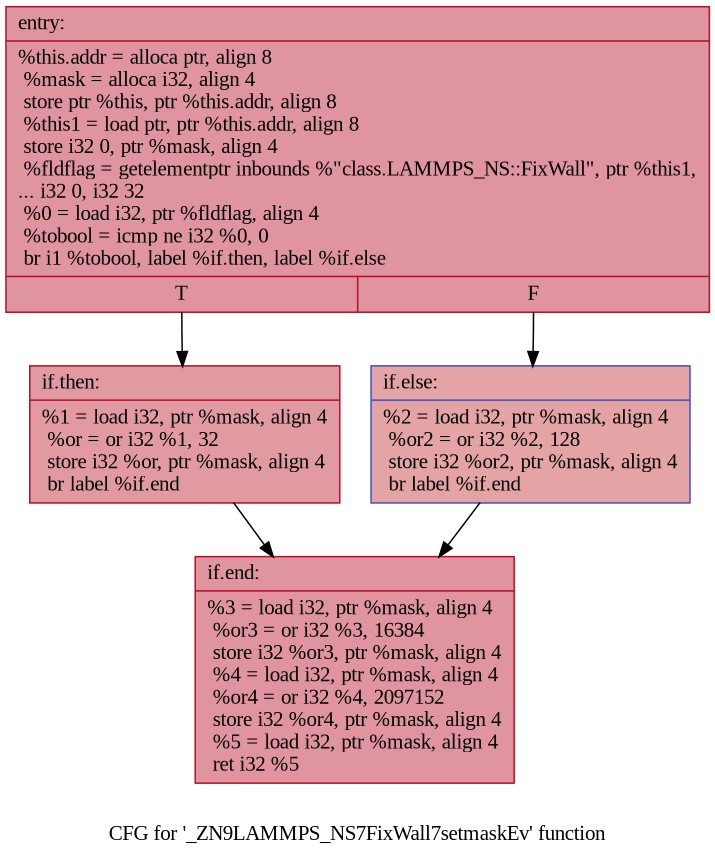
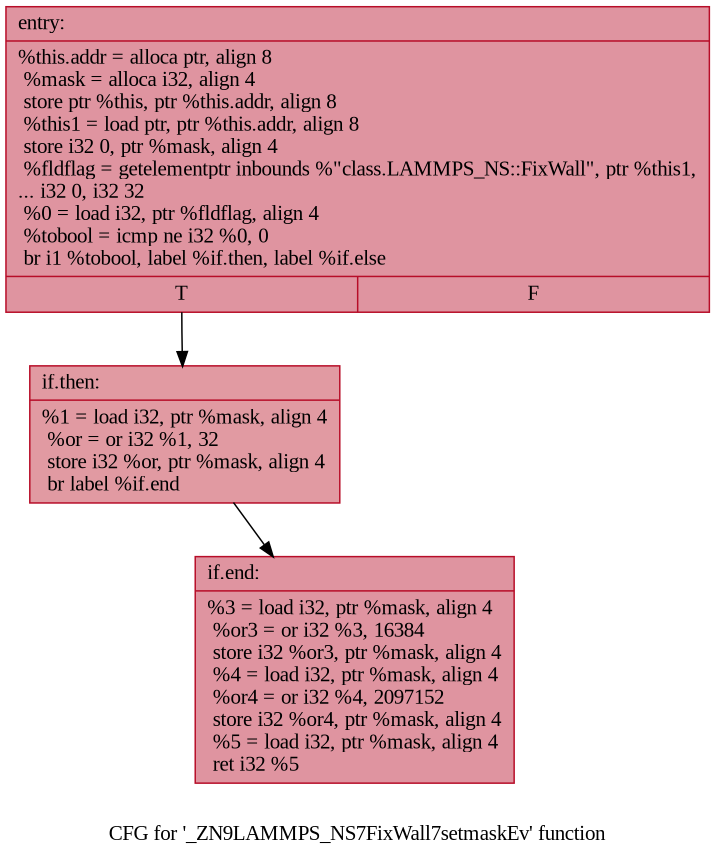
(531, 434) -> none
